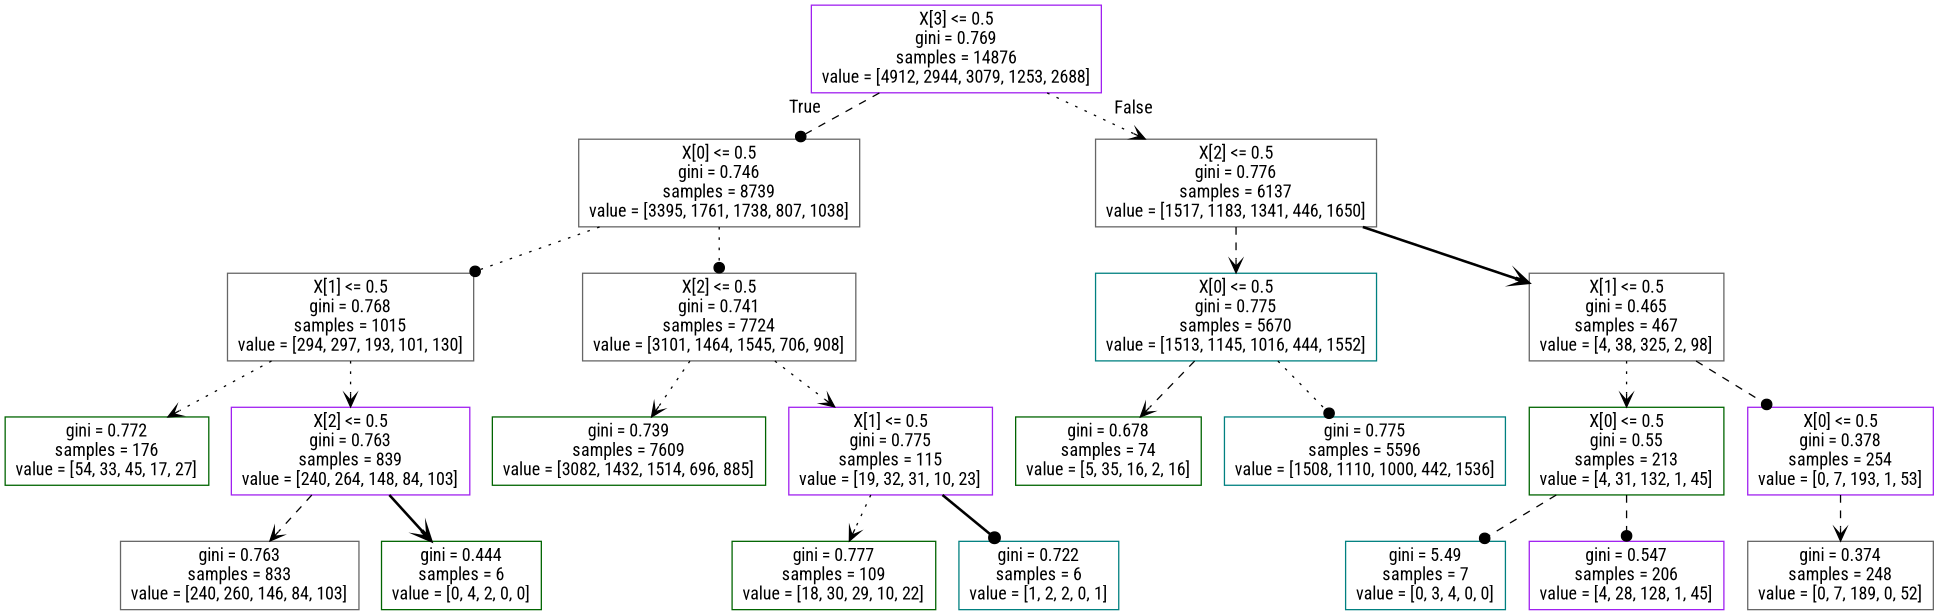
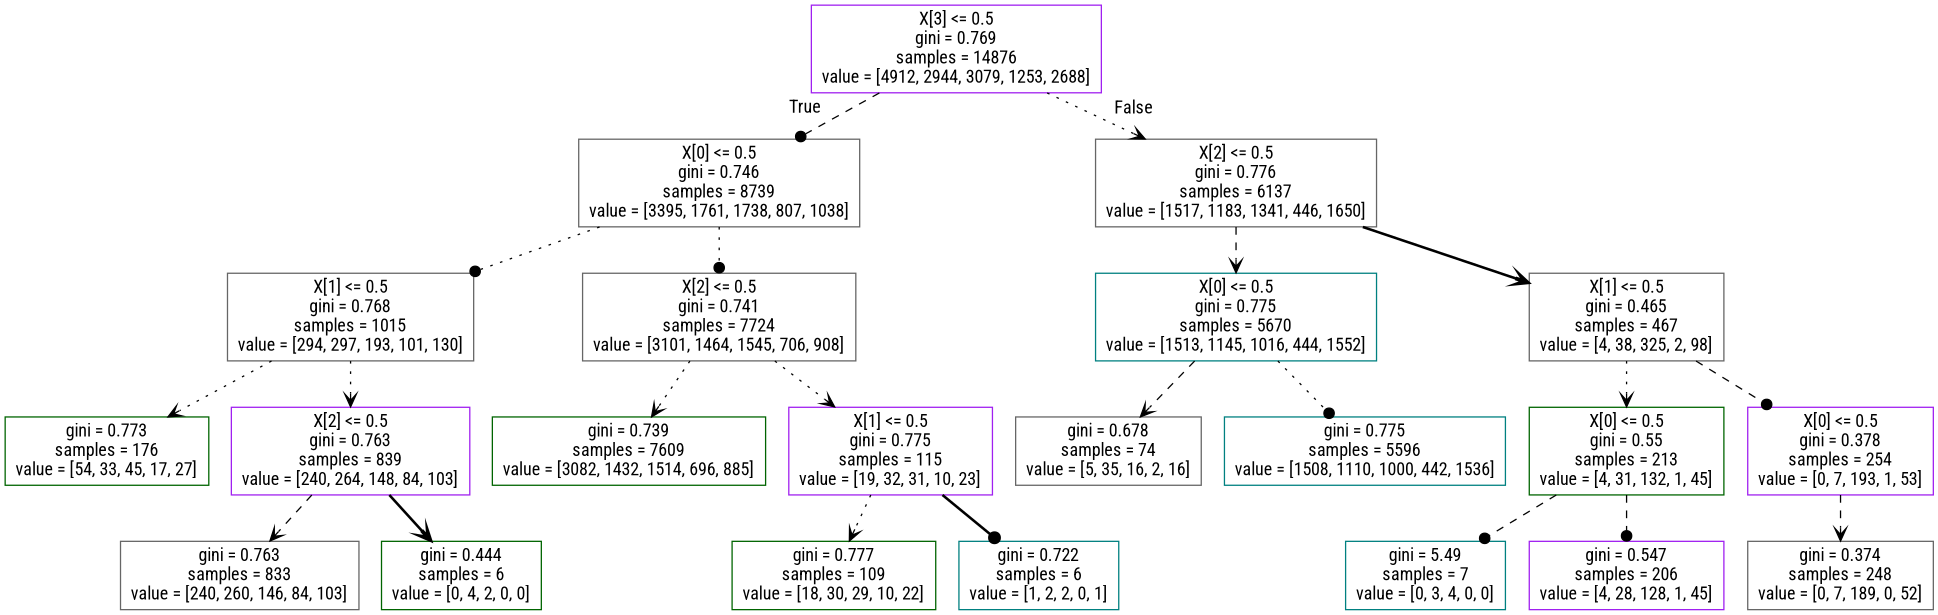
(107, 451) -> (107, 451)
(1108, 451) -> (1108, 451)
